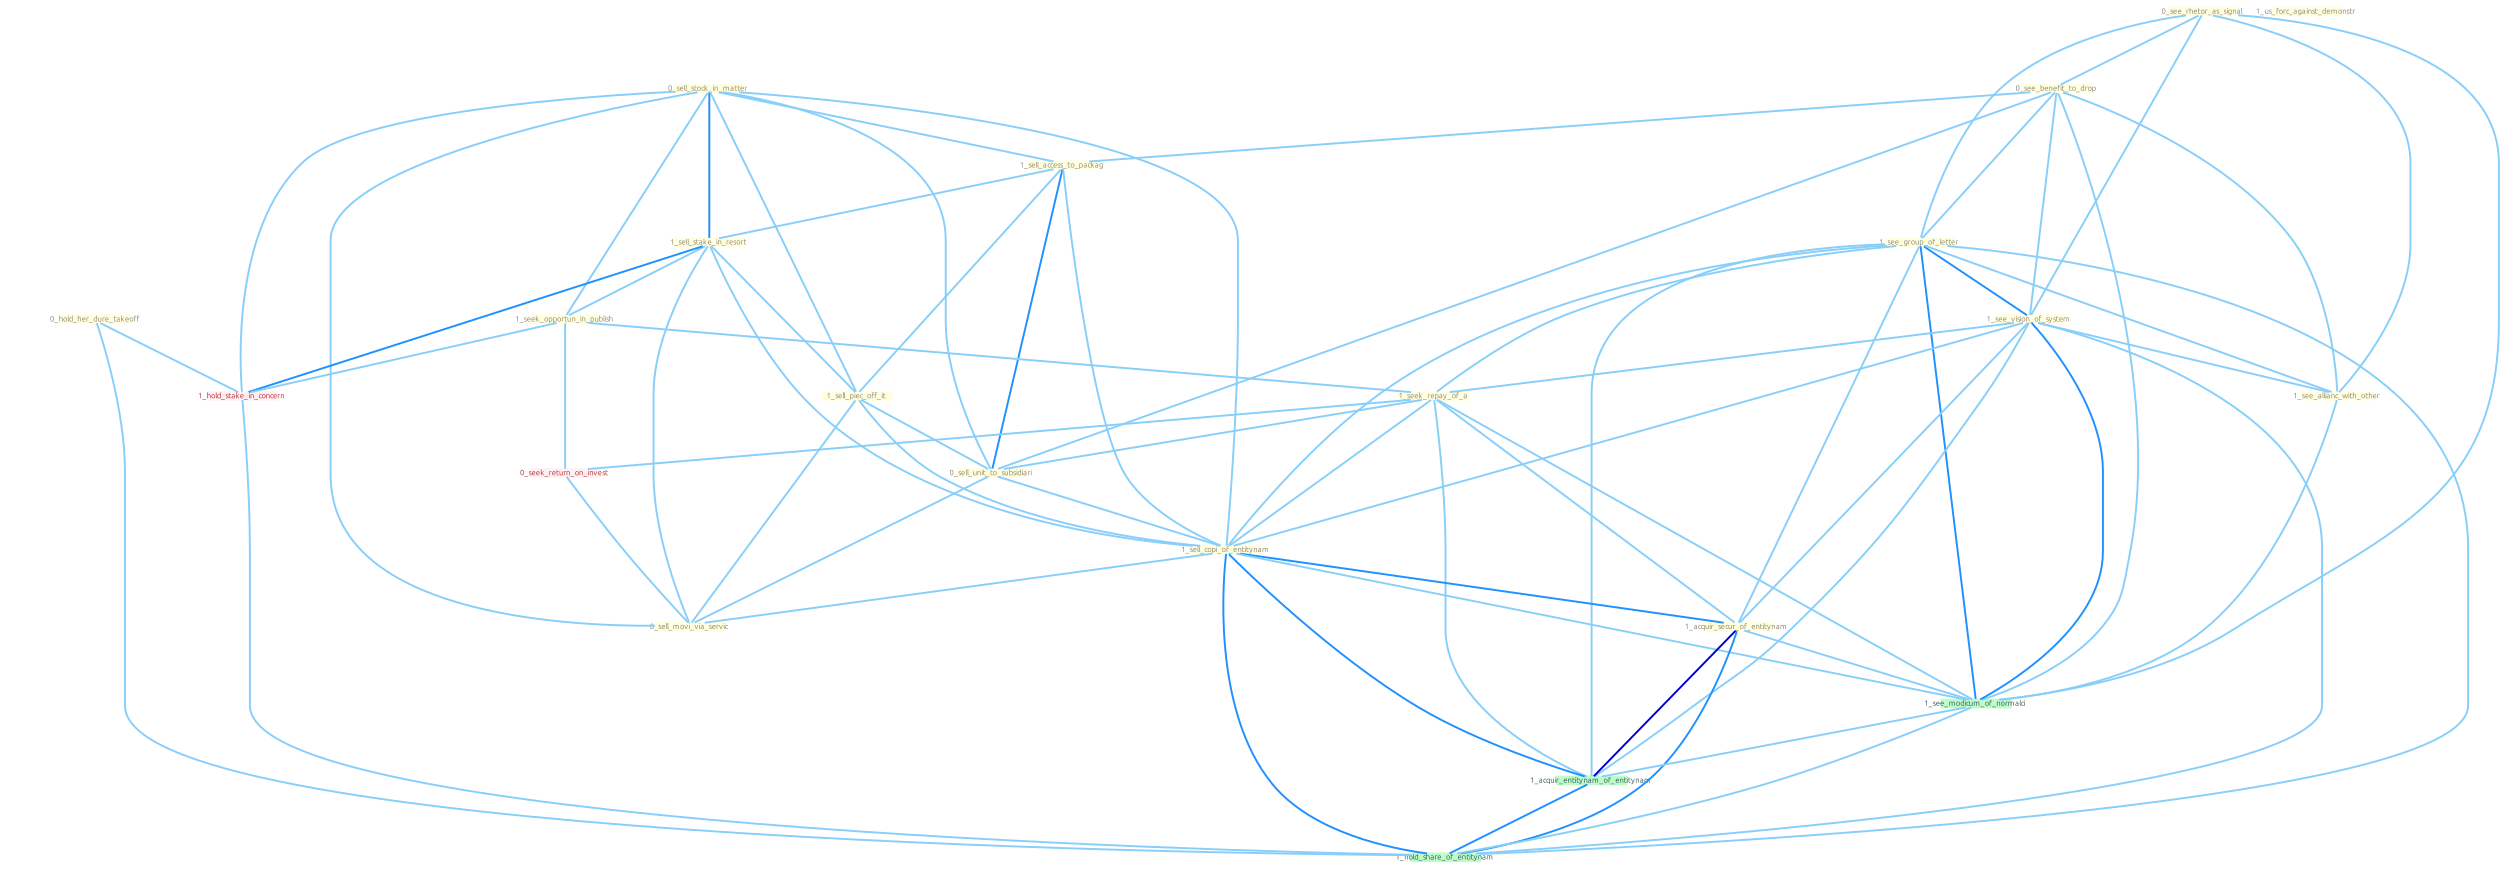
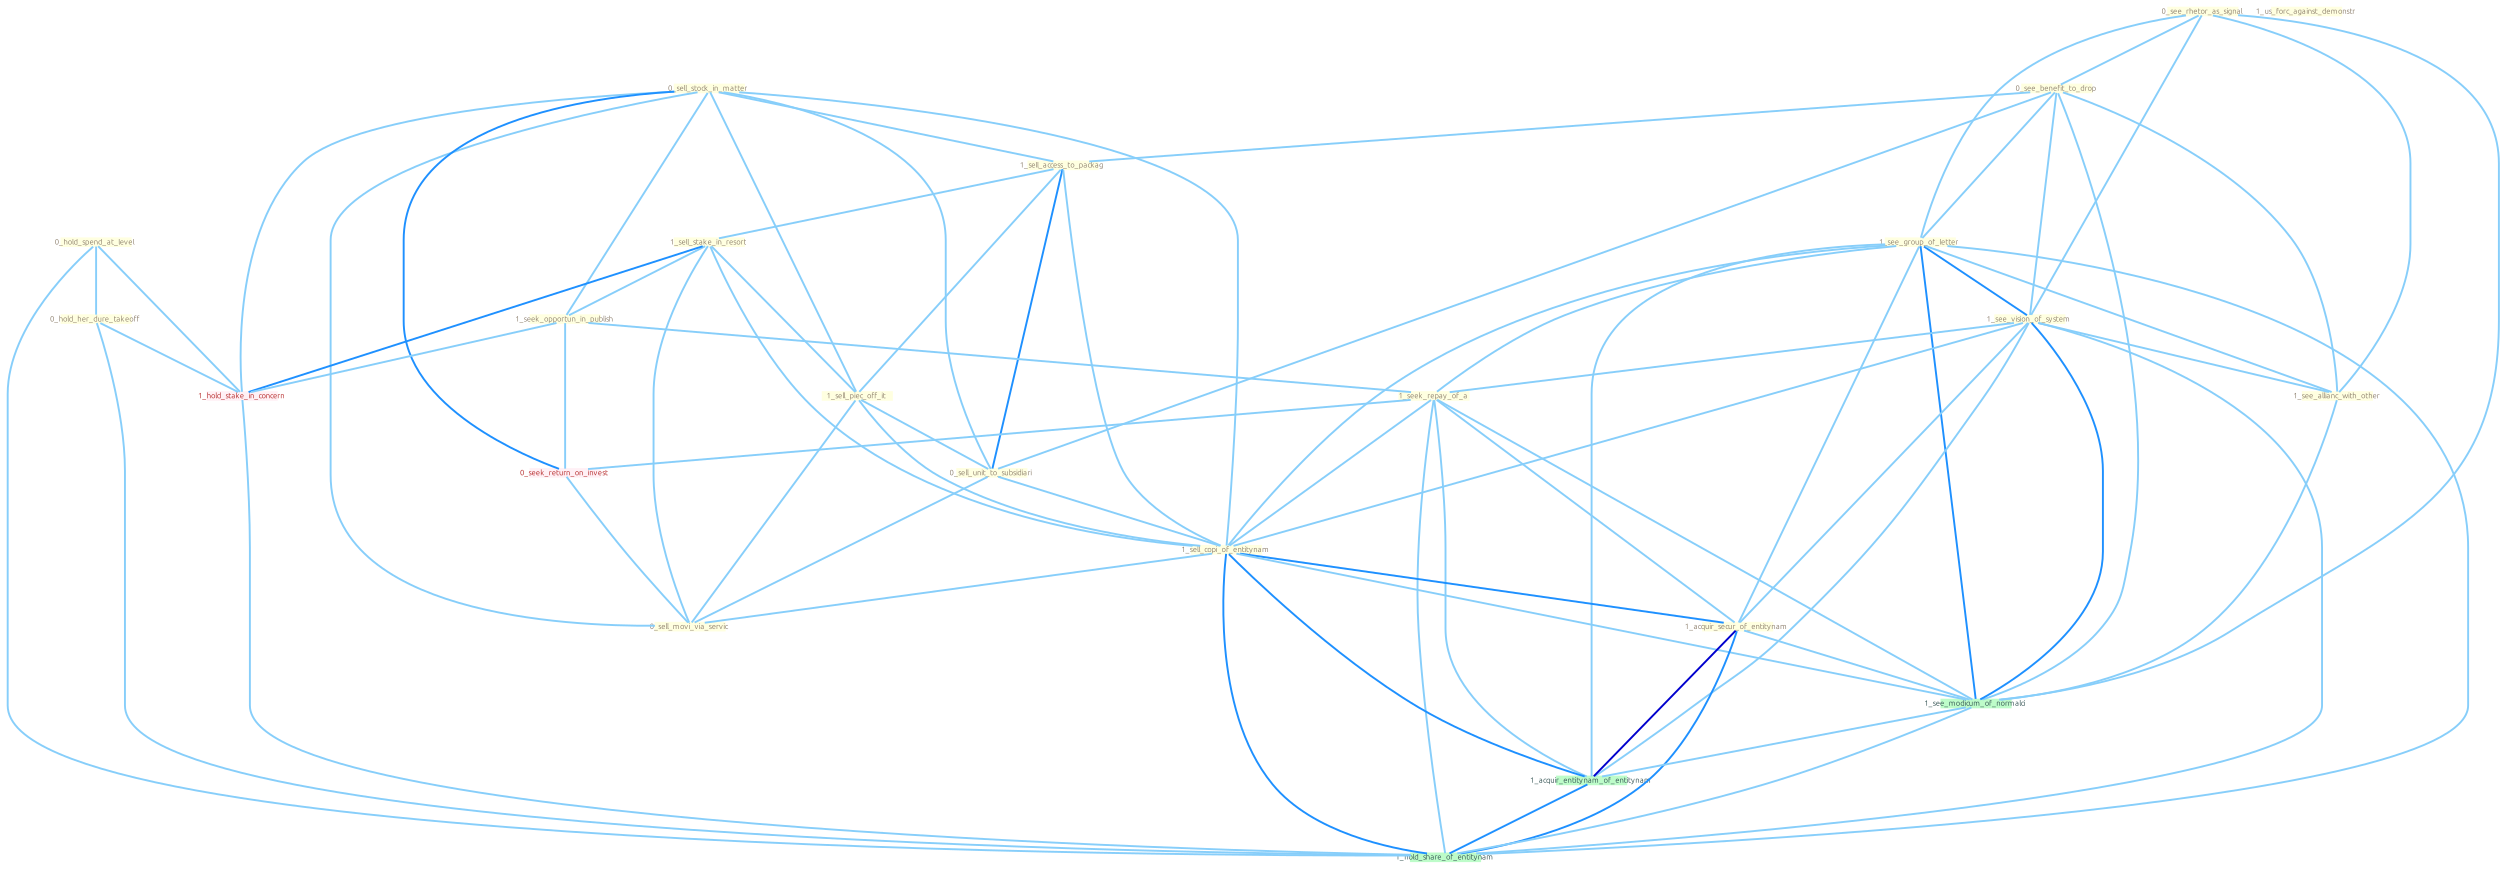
(709, 165) -> (407, 226)
none -> (96, 242)
(1213, 434) -> (1418, 627)
